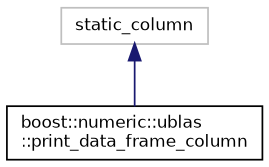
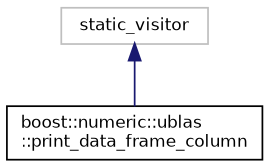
(135, 26) -> (135, 26)
